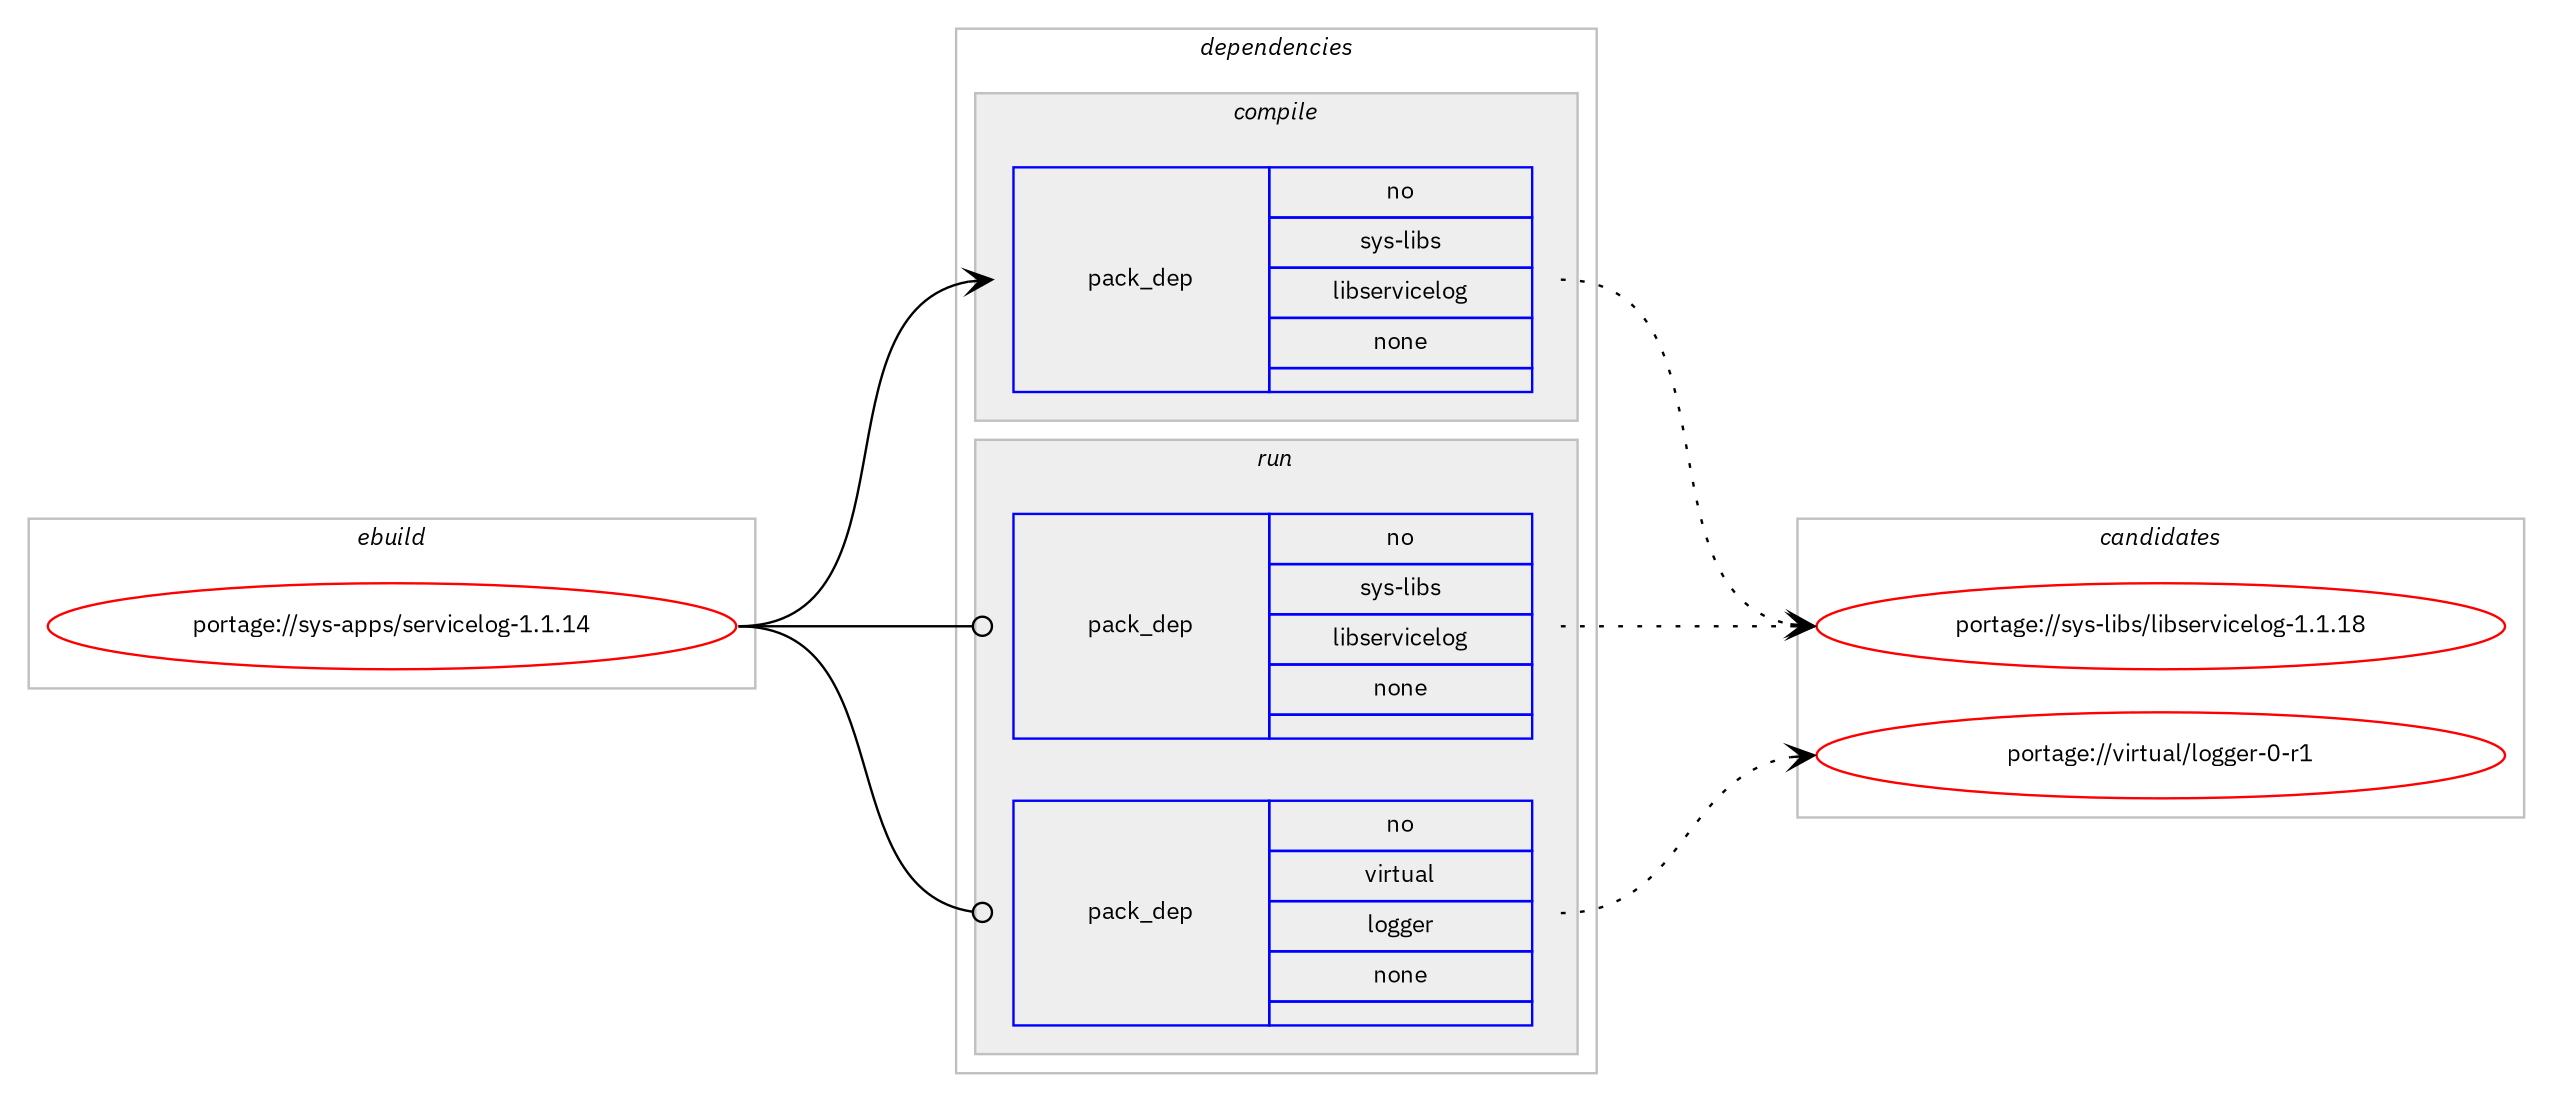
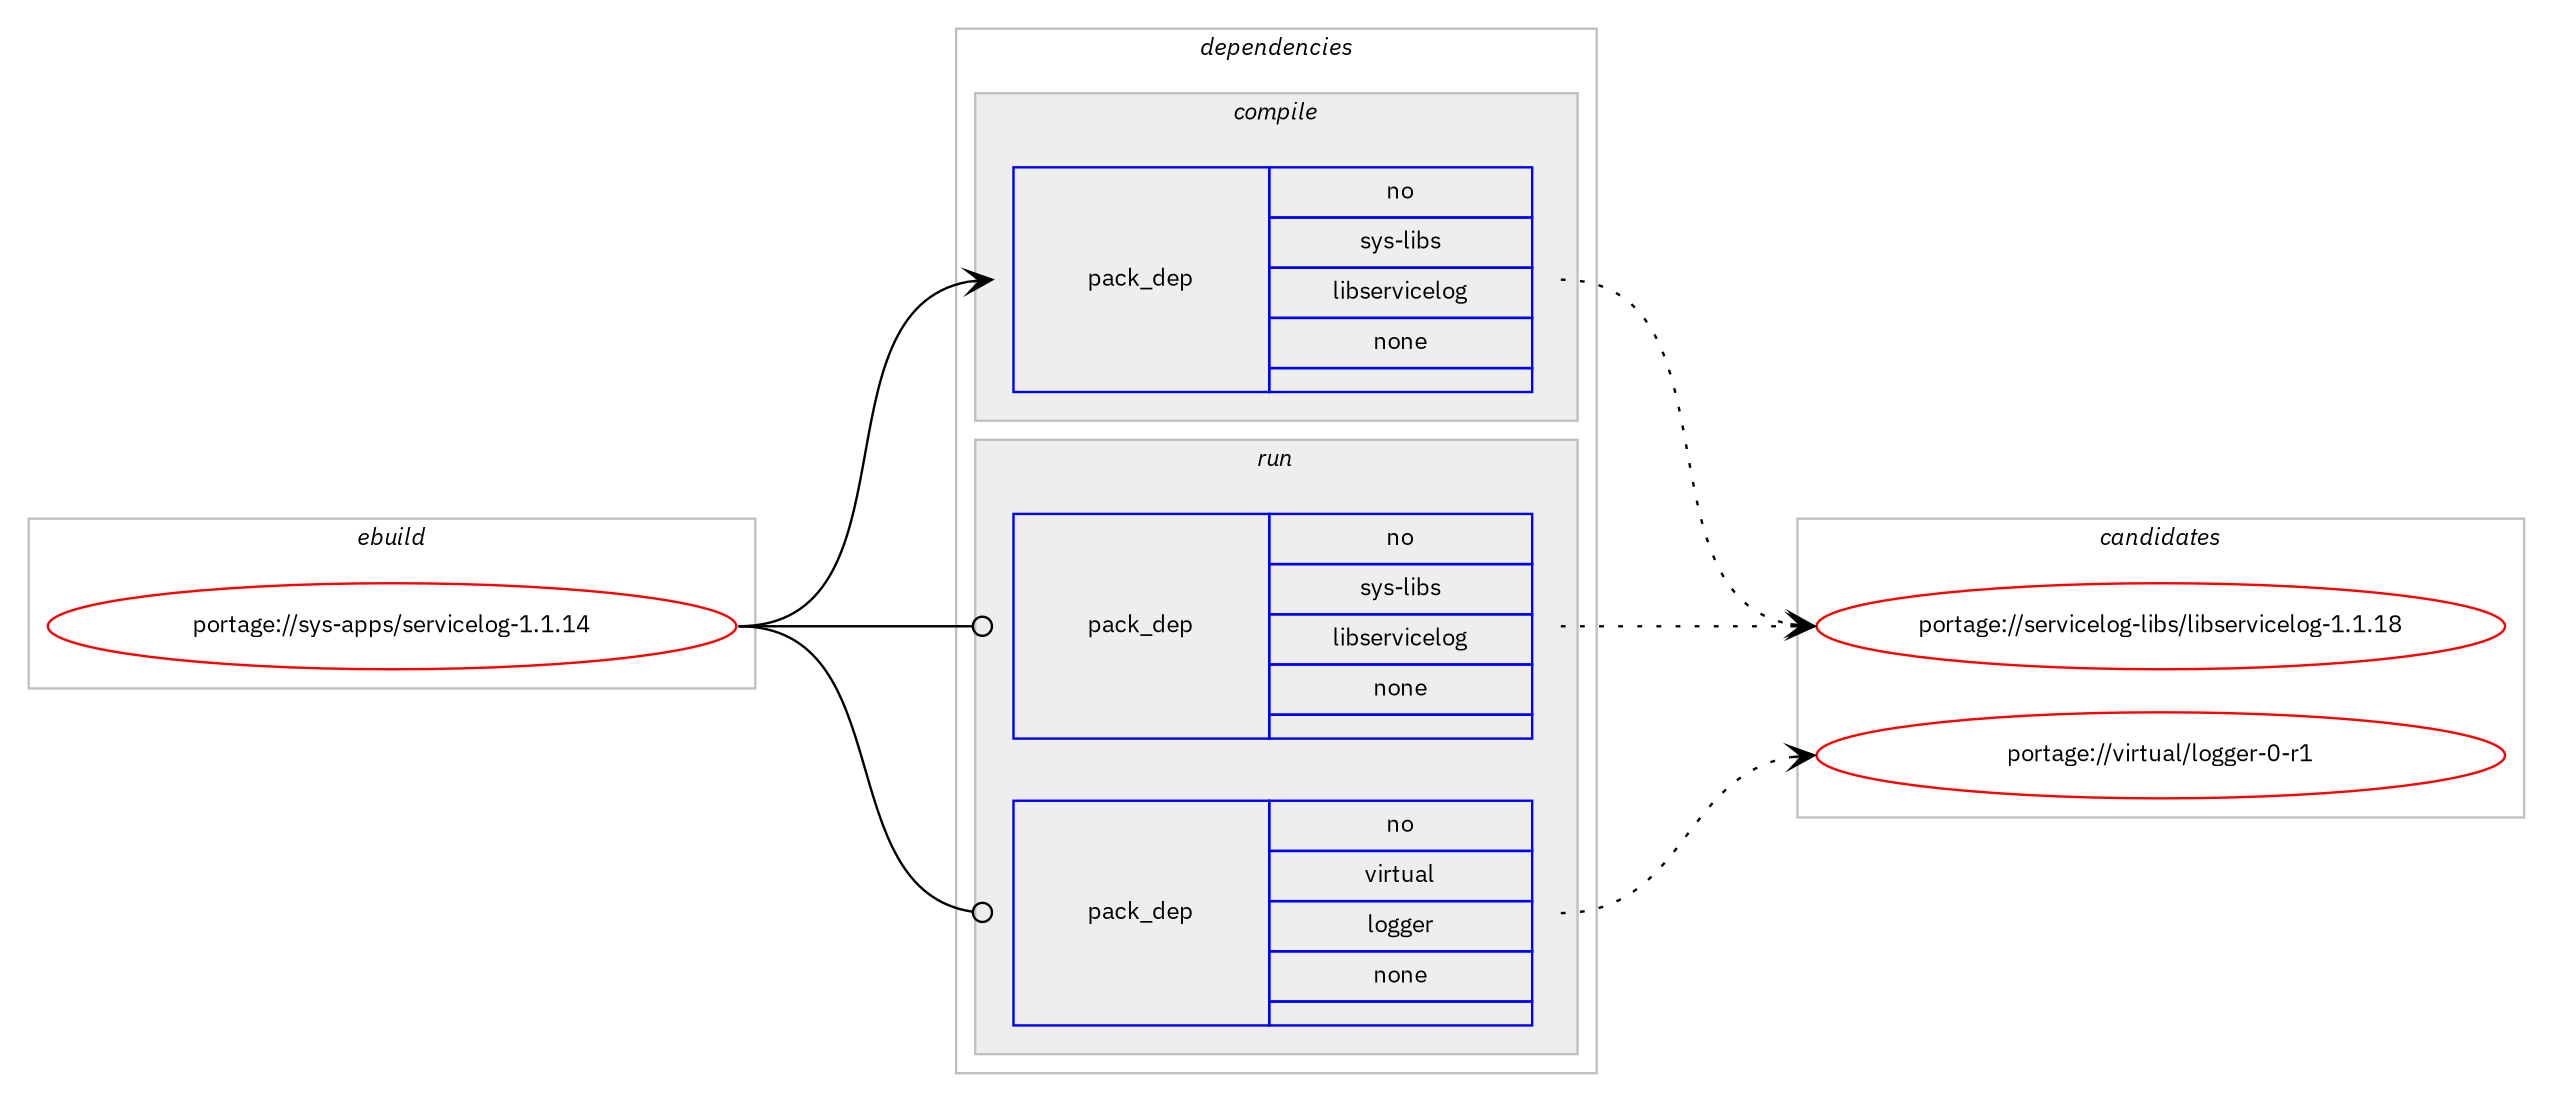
(2161, 626) -> (2161, 626)
